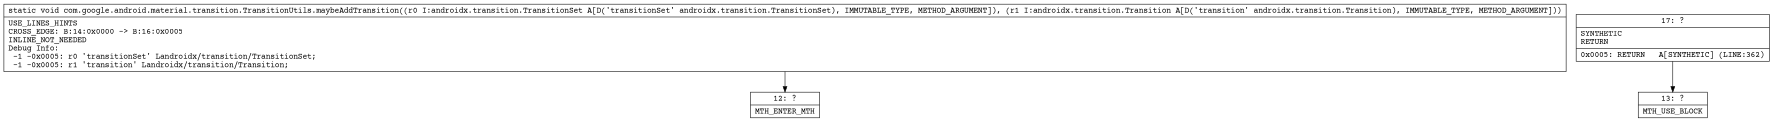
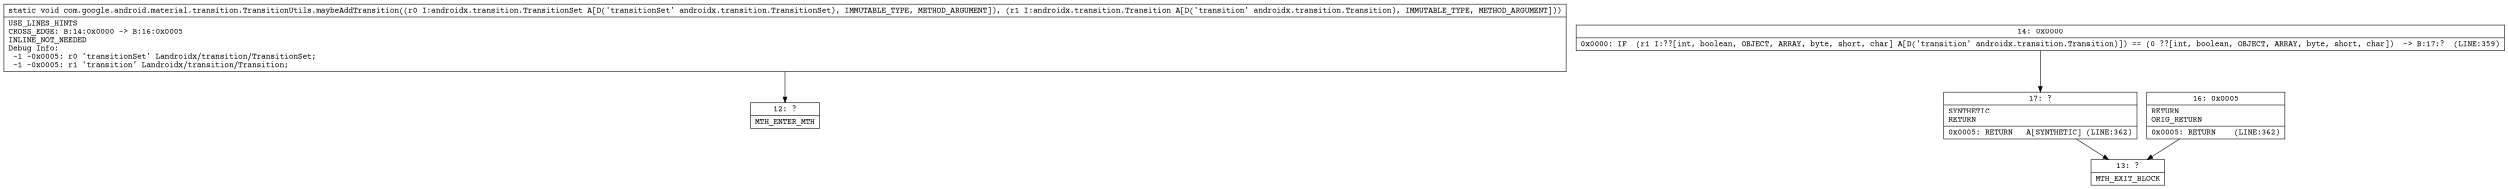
none -> (2040, 38)
(1673, 111) -> (2128, 179)
none -> (2216, 116)
